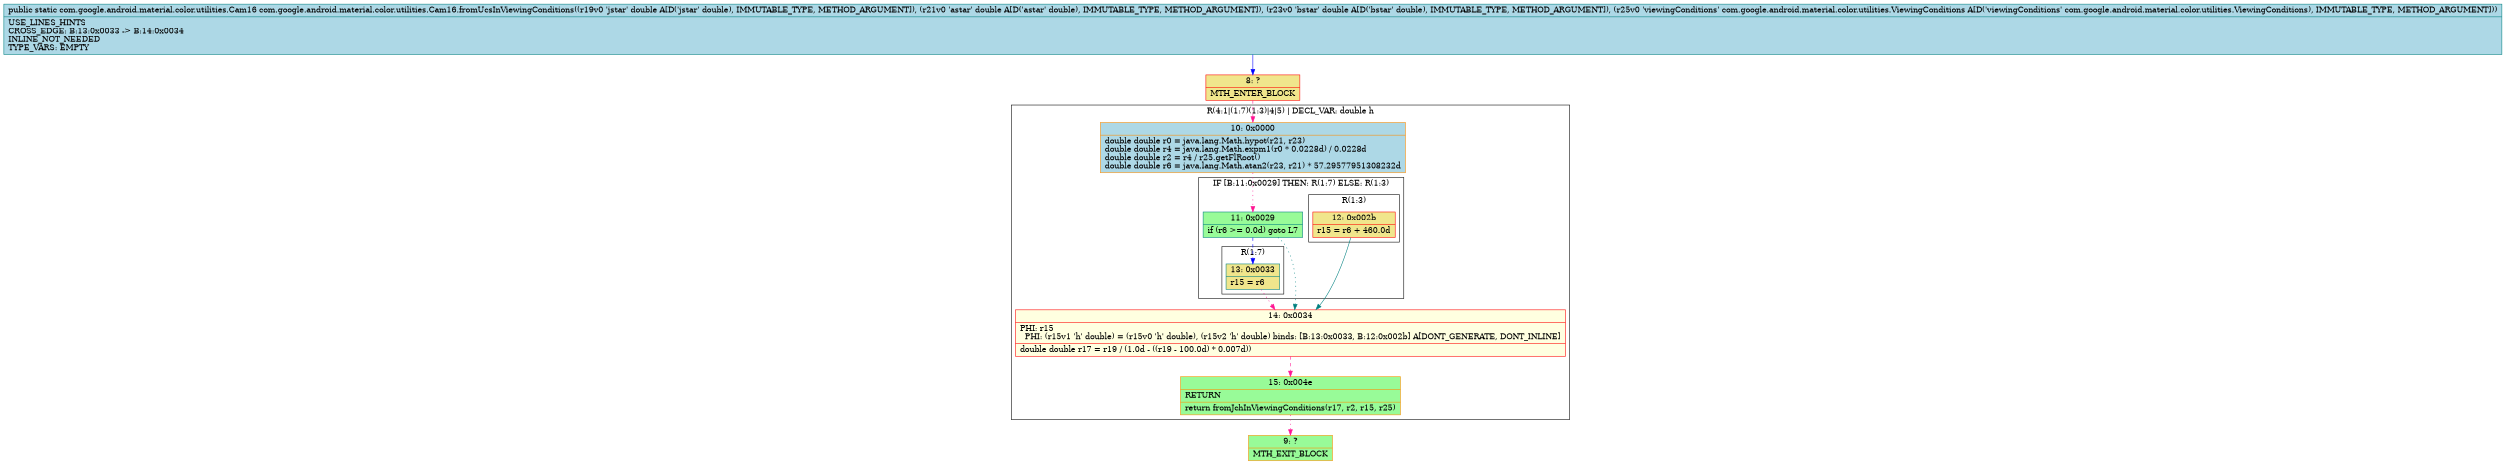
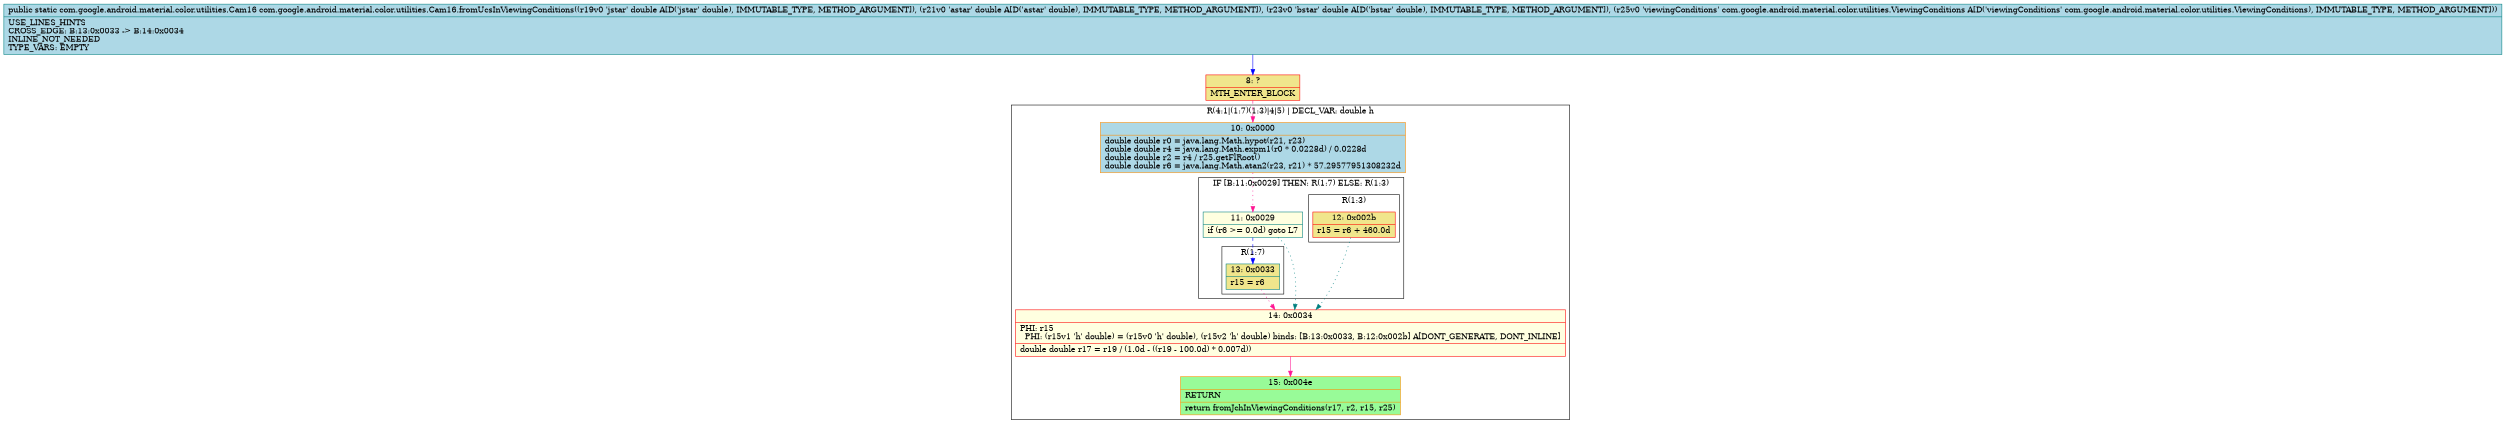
(1253, 225) -> (1253, 225)
(1338, 273) -> (1338, 273)
(1290, 364) -> (1290, 364)
(1290, 448) -> none
